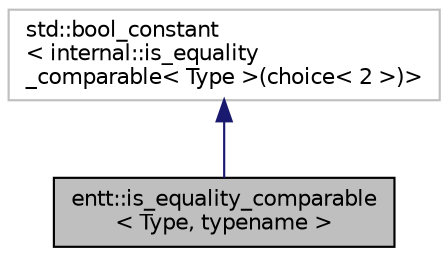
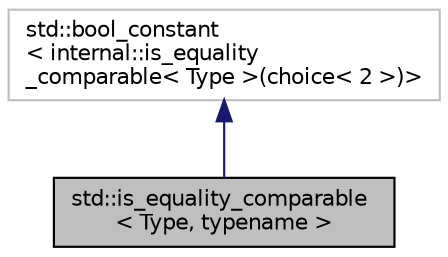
(224, 212) -> (224, 212)
